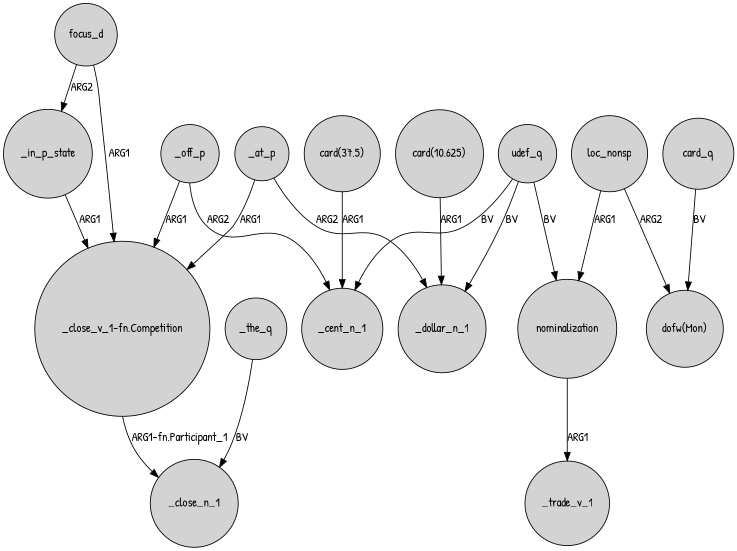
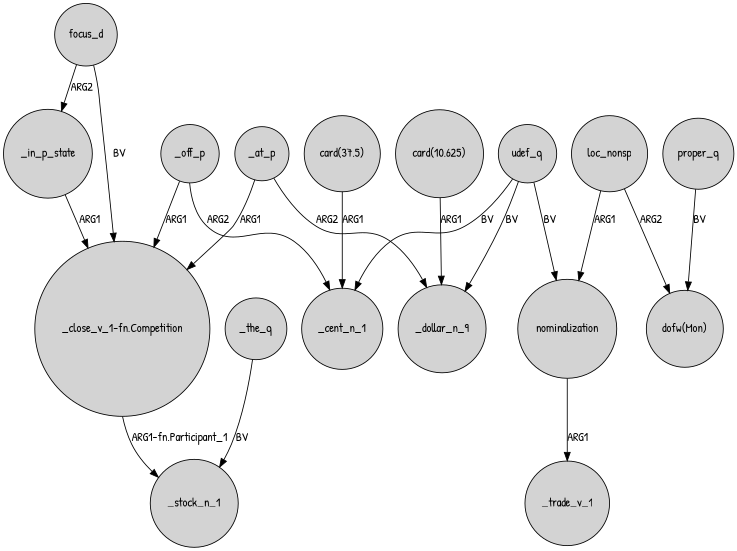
(119, 154) -> (119, 154)
(698, 154) -> (698, 154)
(442, 329) -> (442, 329)
(194, 503) -> (194, 503)
